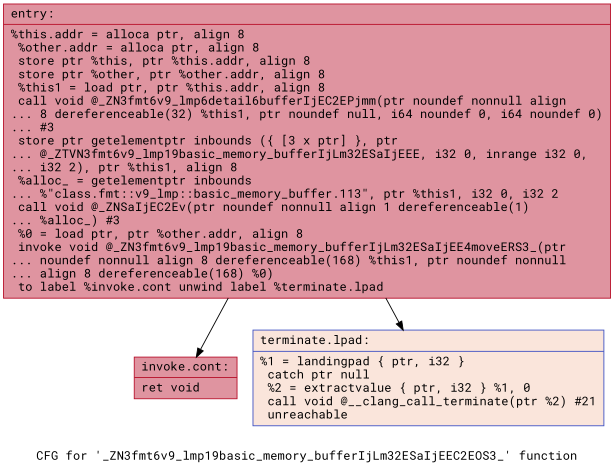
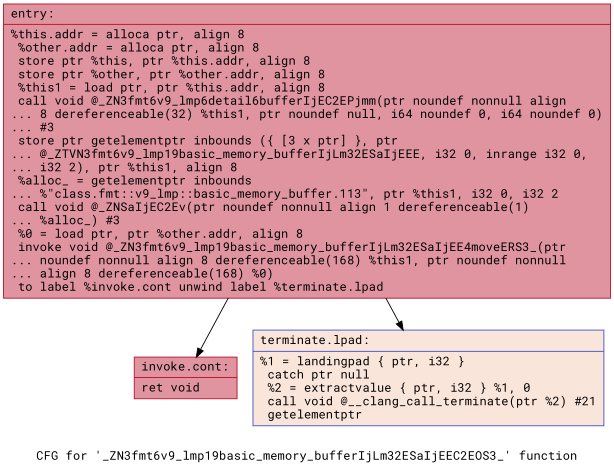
(304, 415) -> (311, 415)
